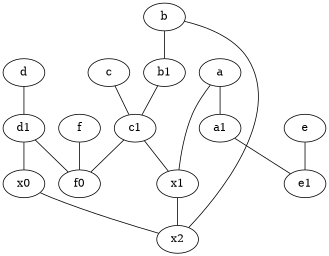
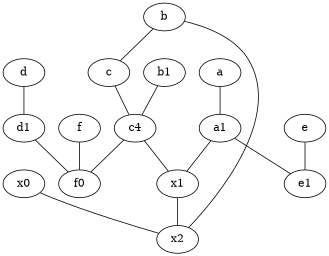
(164, 45) -> (137, 45)
(188, 125) -> (199, 156)
(135, 128) -> (135, 128)
(24, 156) -> none
